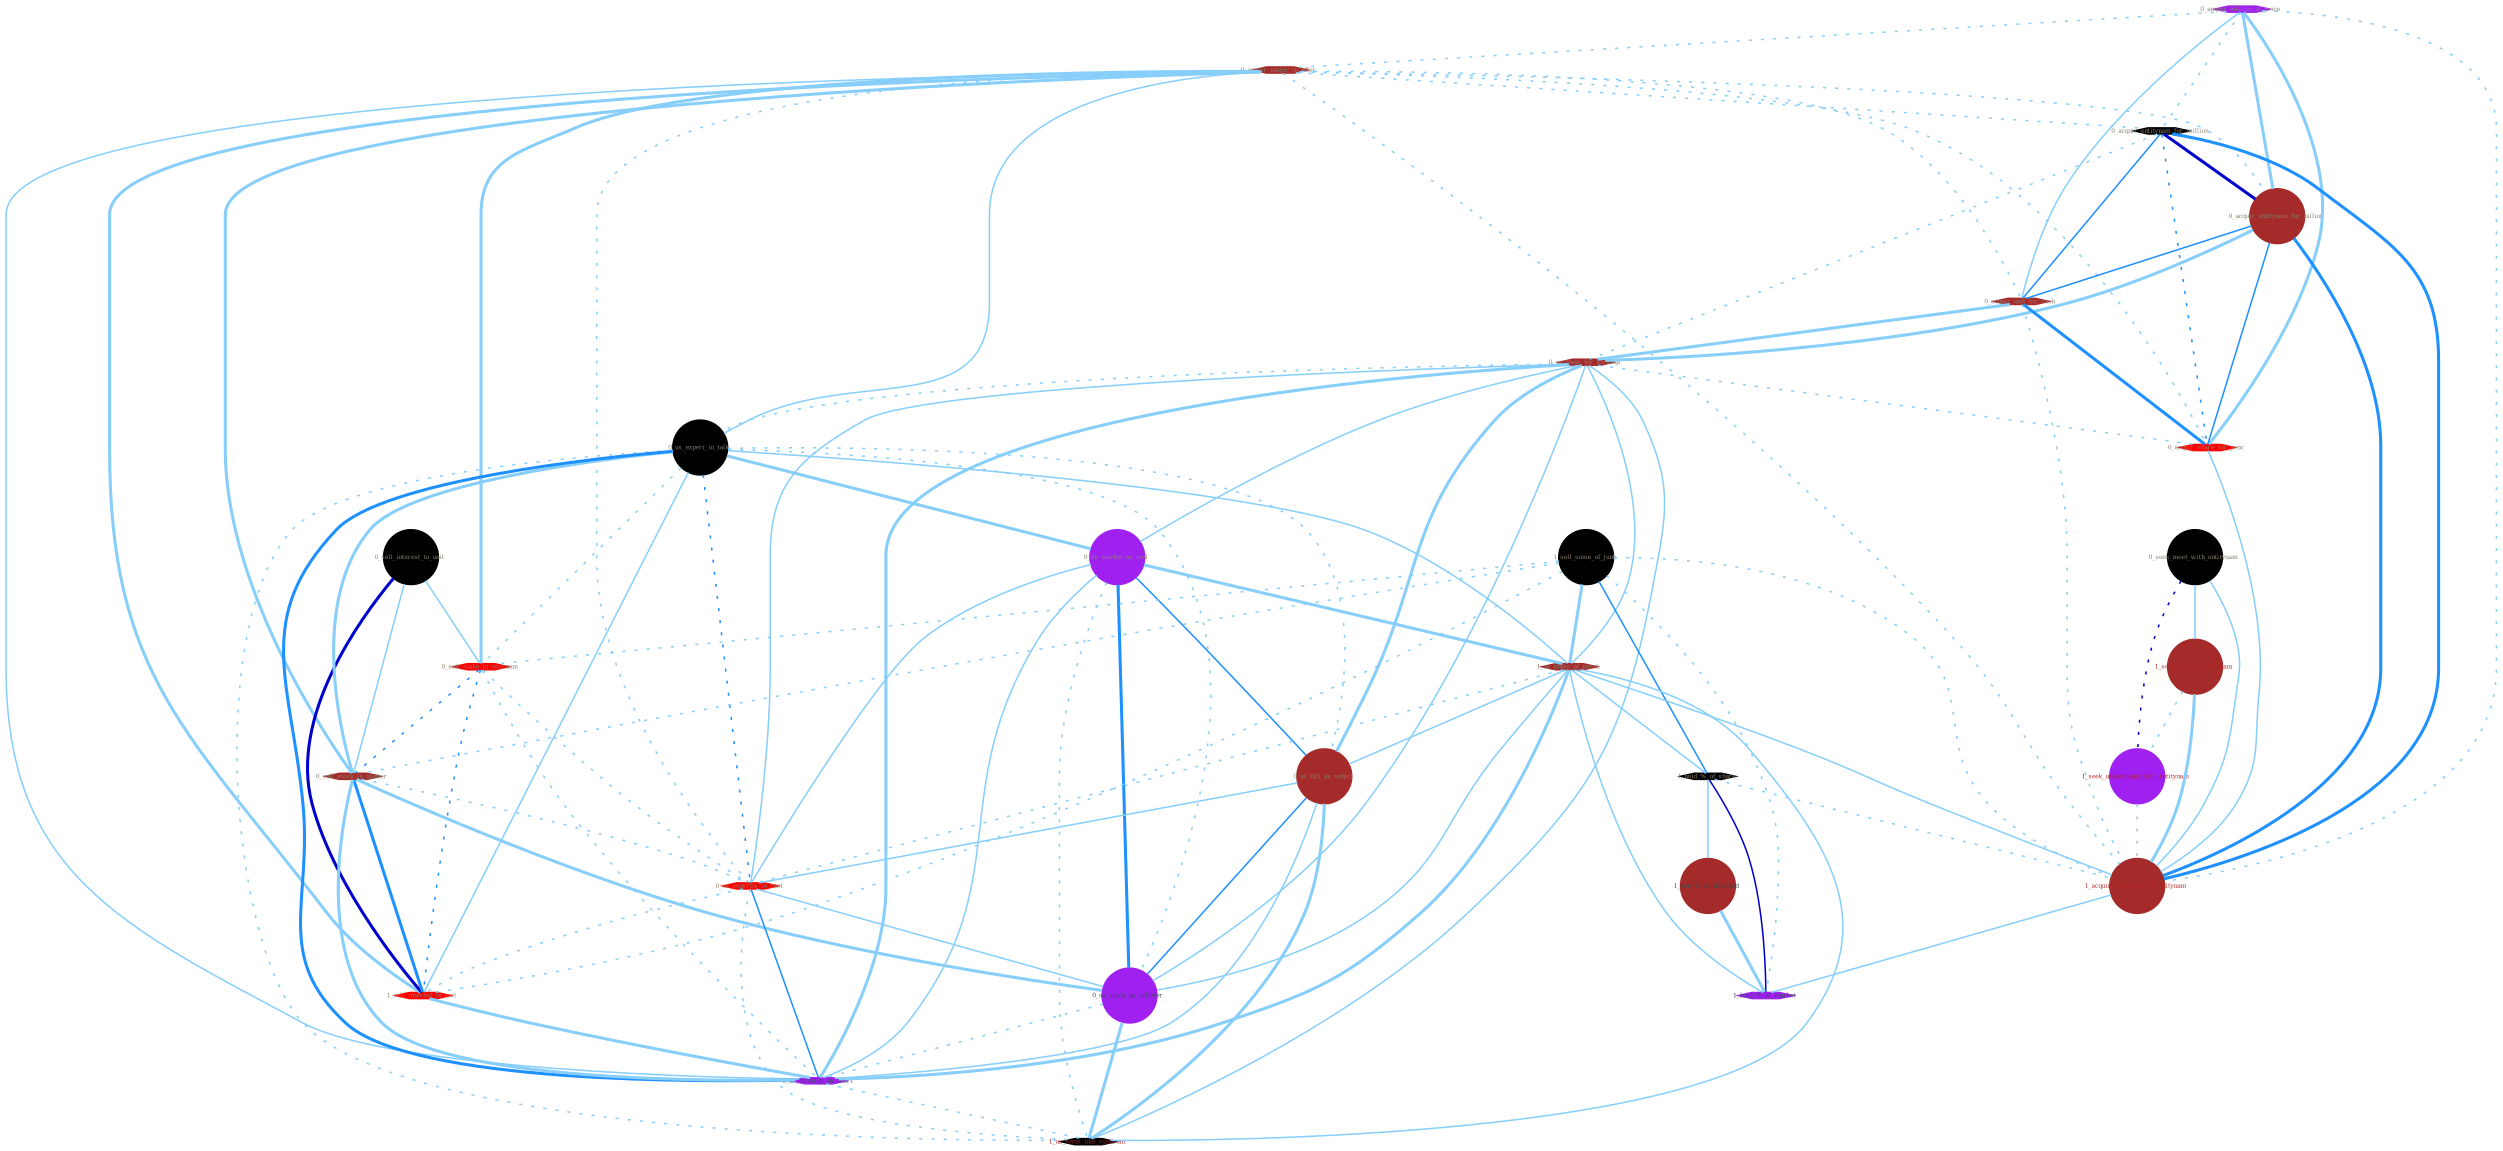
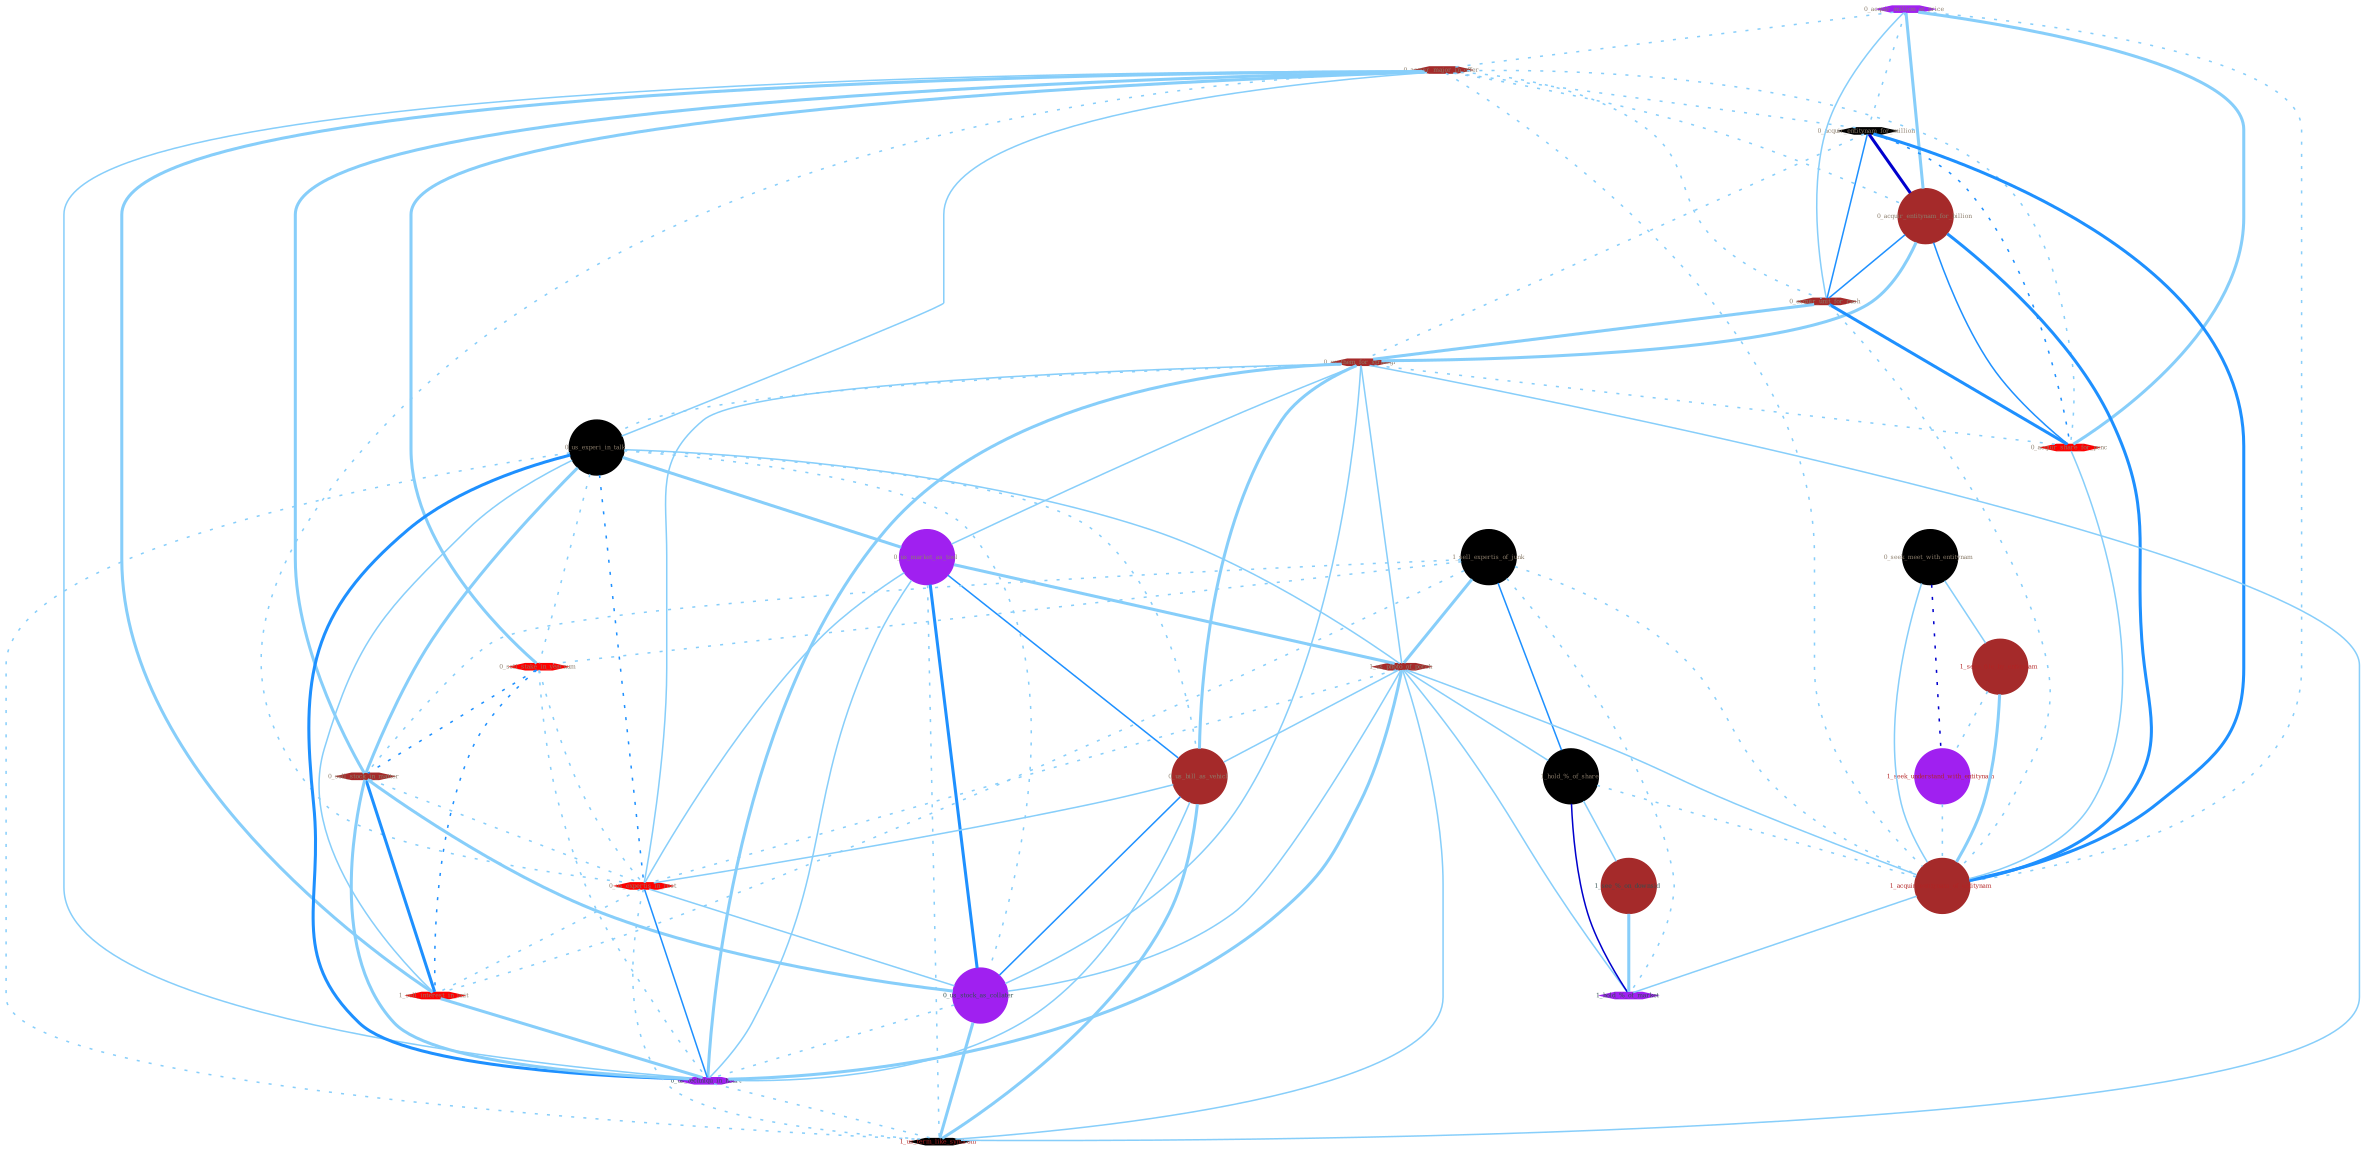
(411, 557) -> none
(1586, 557) -> (1489, 557)
(1708, 776) -> (1571, 776)
